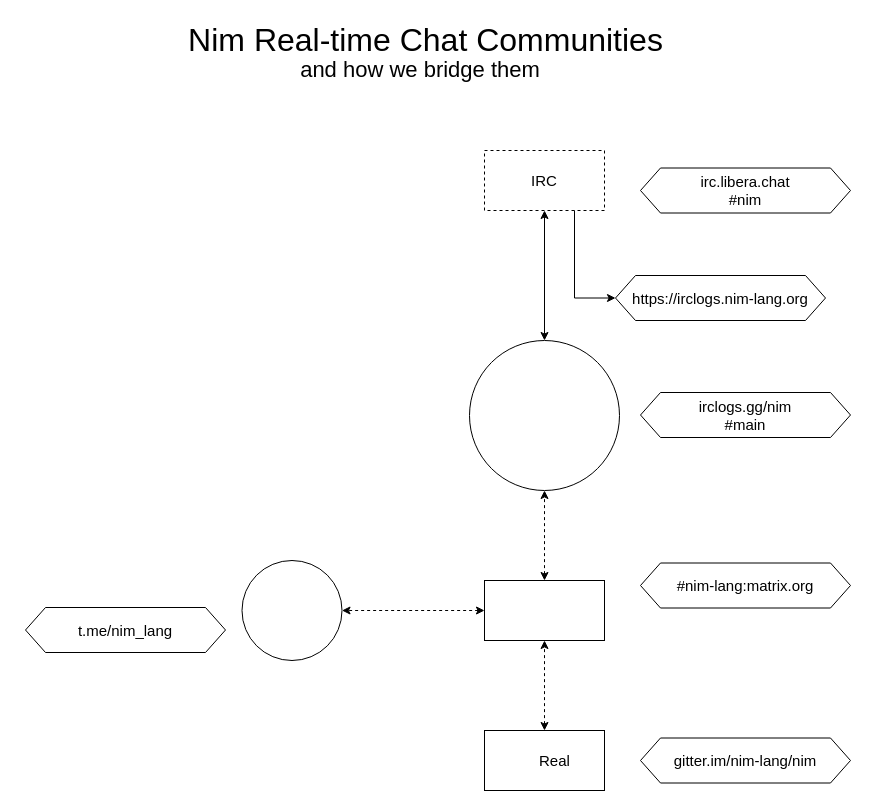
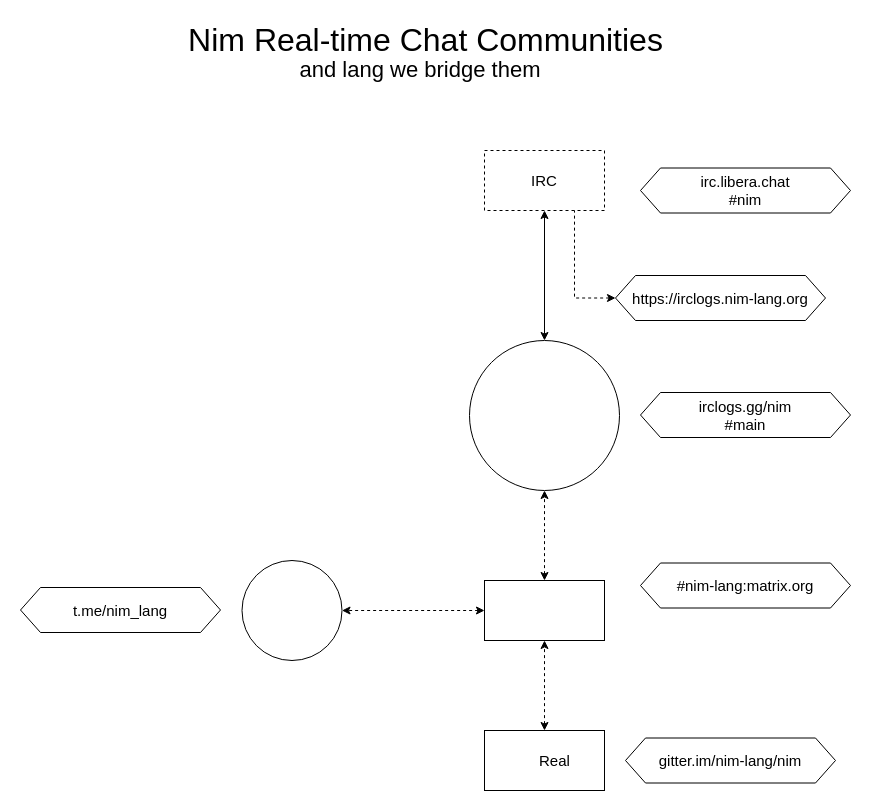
(421, 71) -> (421, 71)
(575, 271) -> (575, 271)
(126, 630) -> (121, 610)
(746, 761) -> (731, 761)
